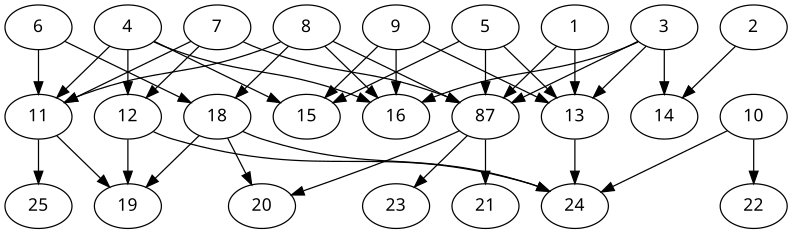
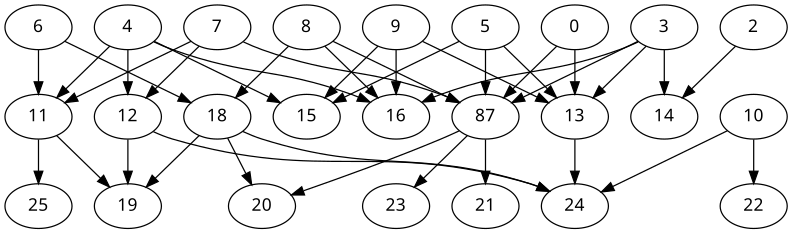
(575, 27) -> (575, 27)
(189, 69) -> none
